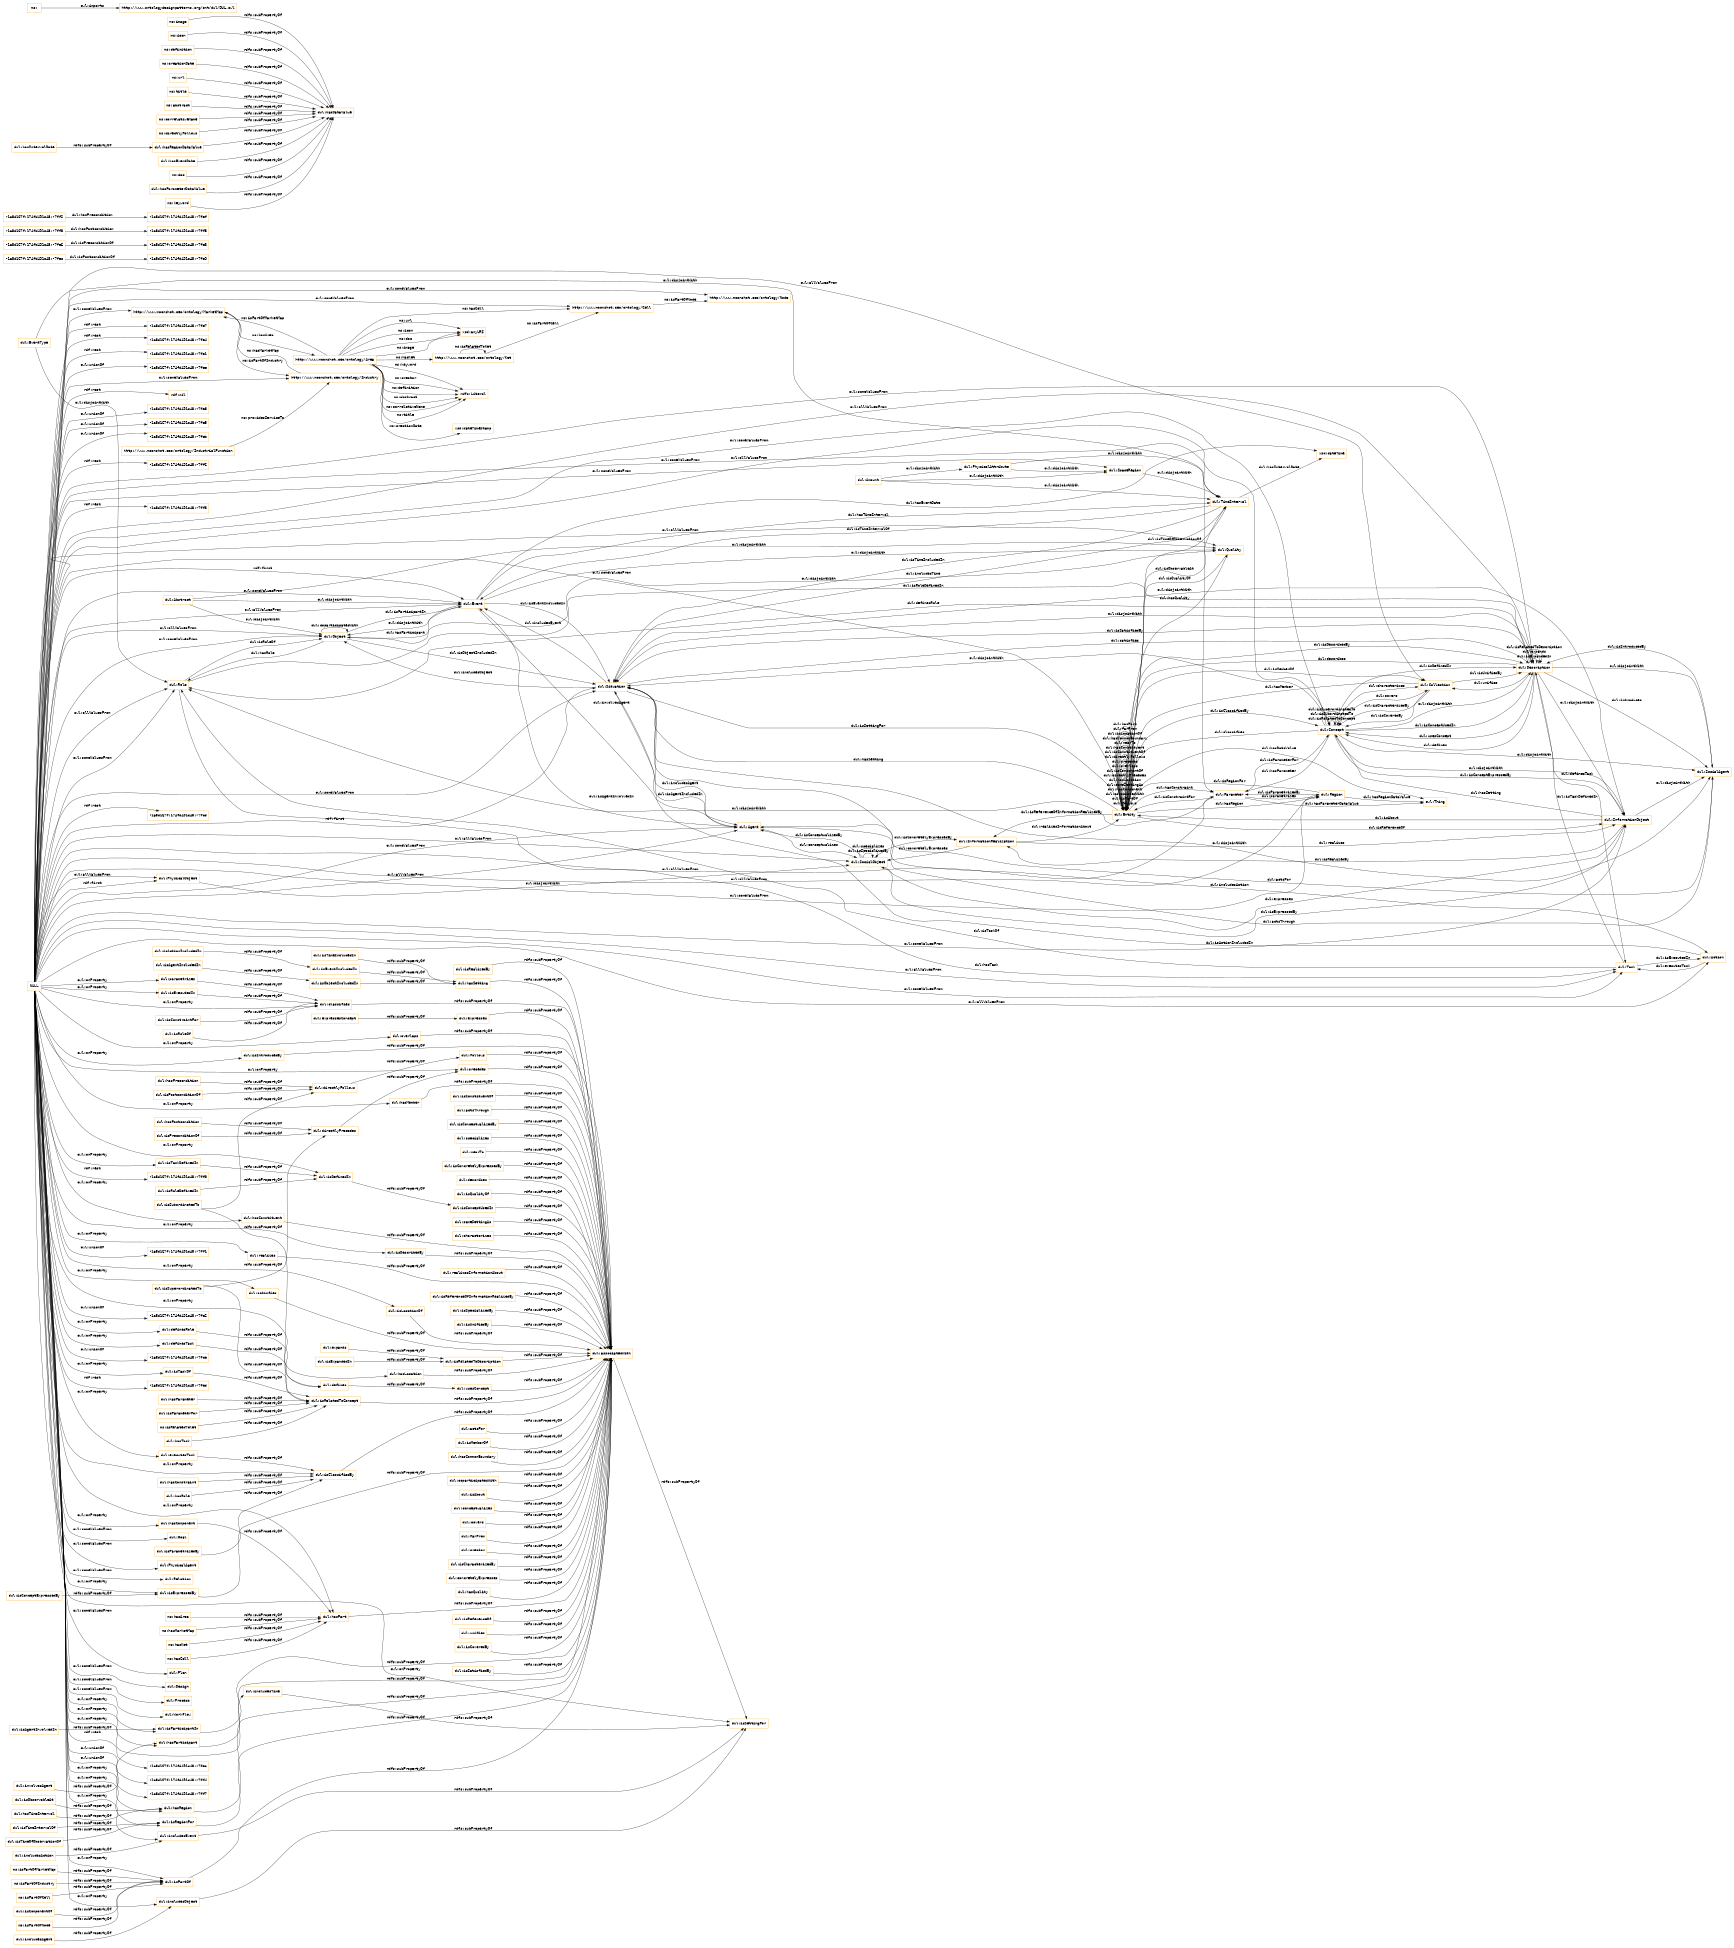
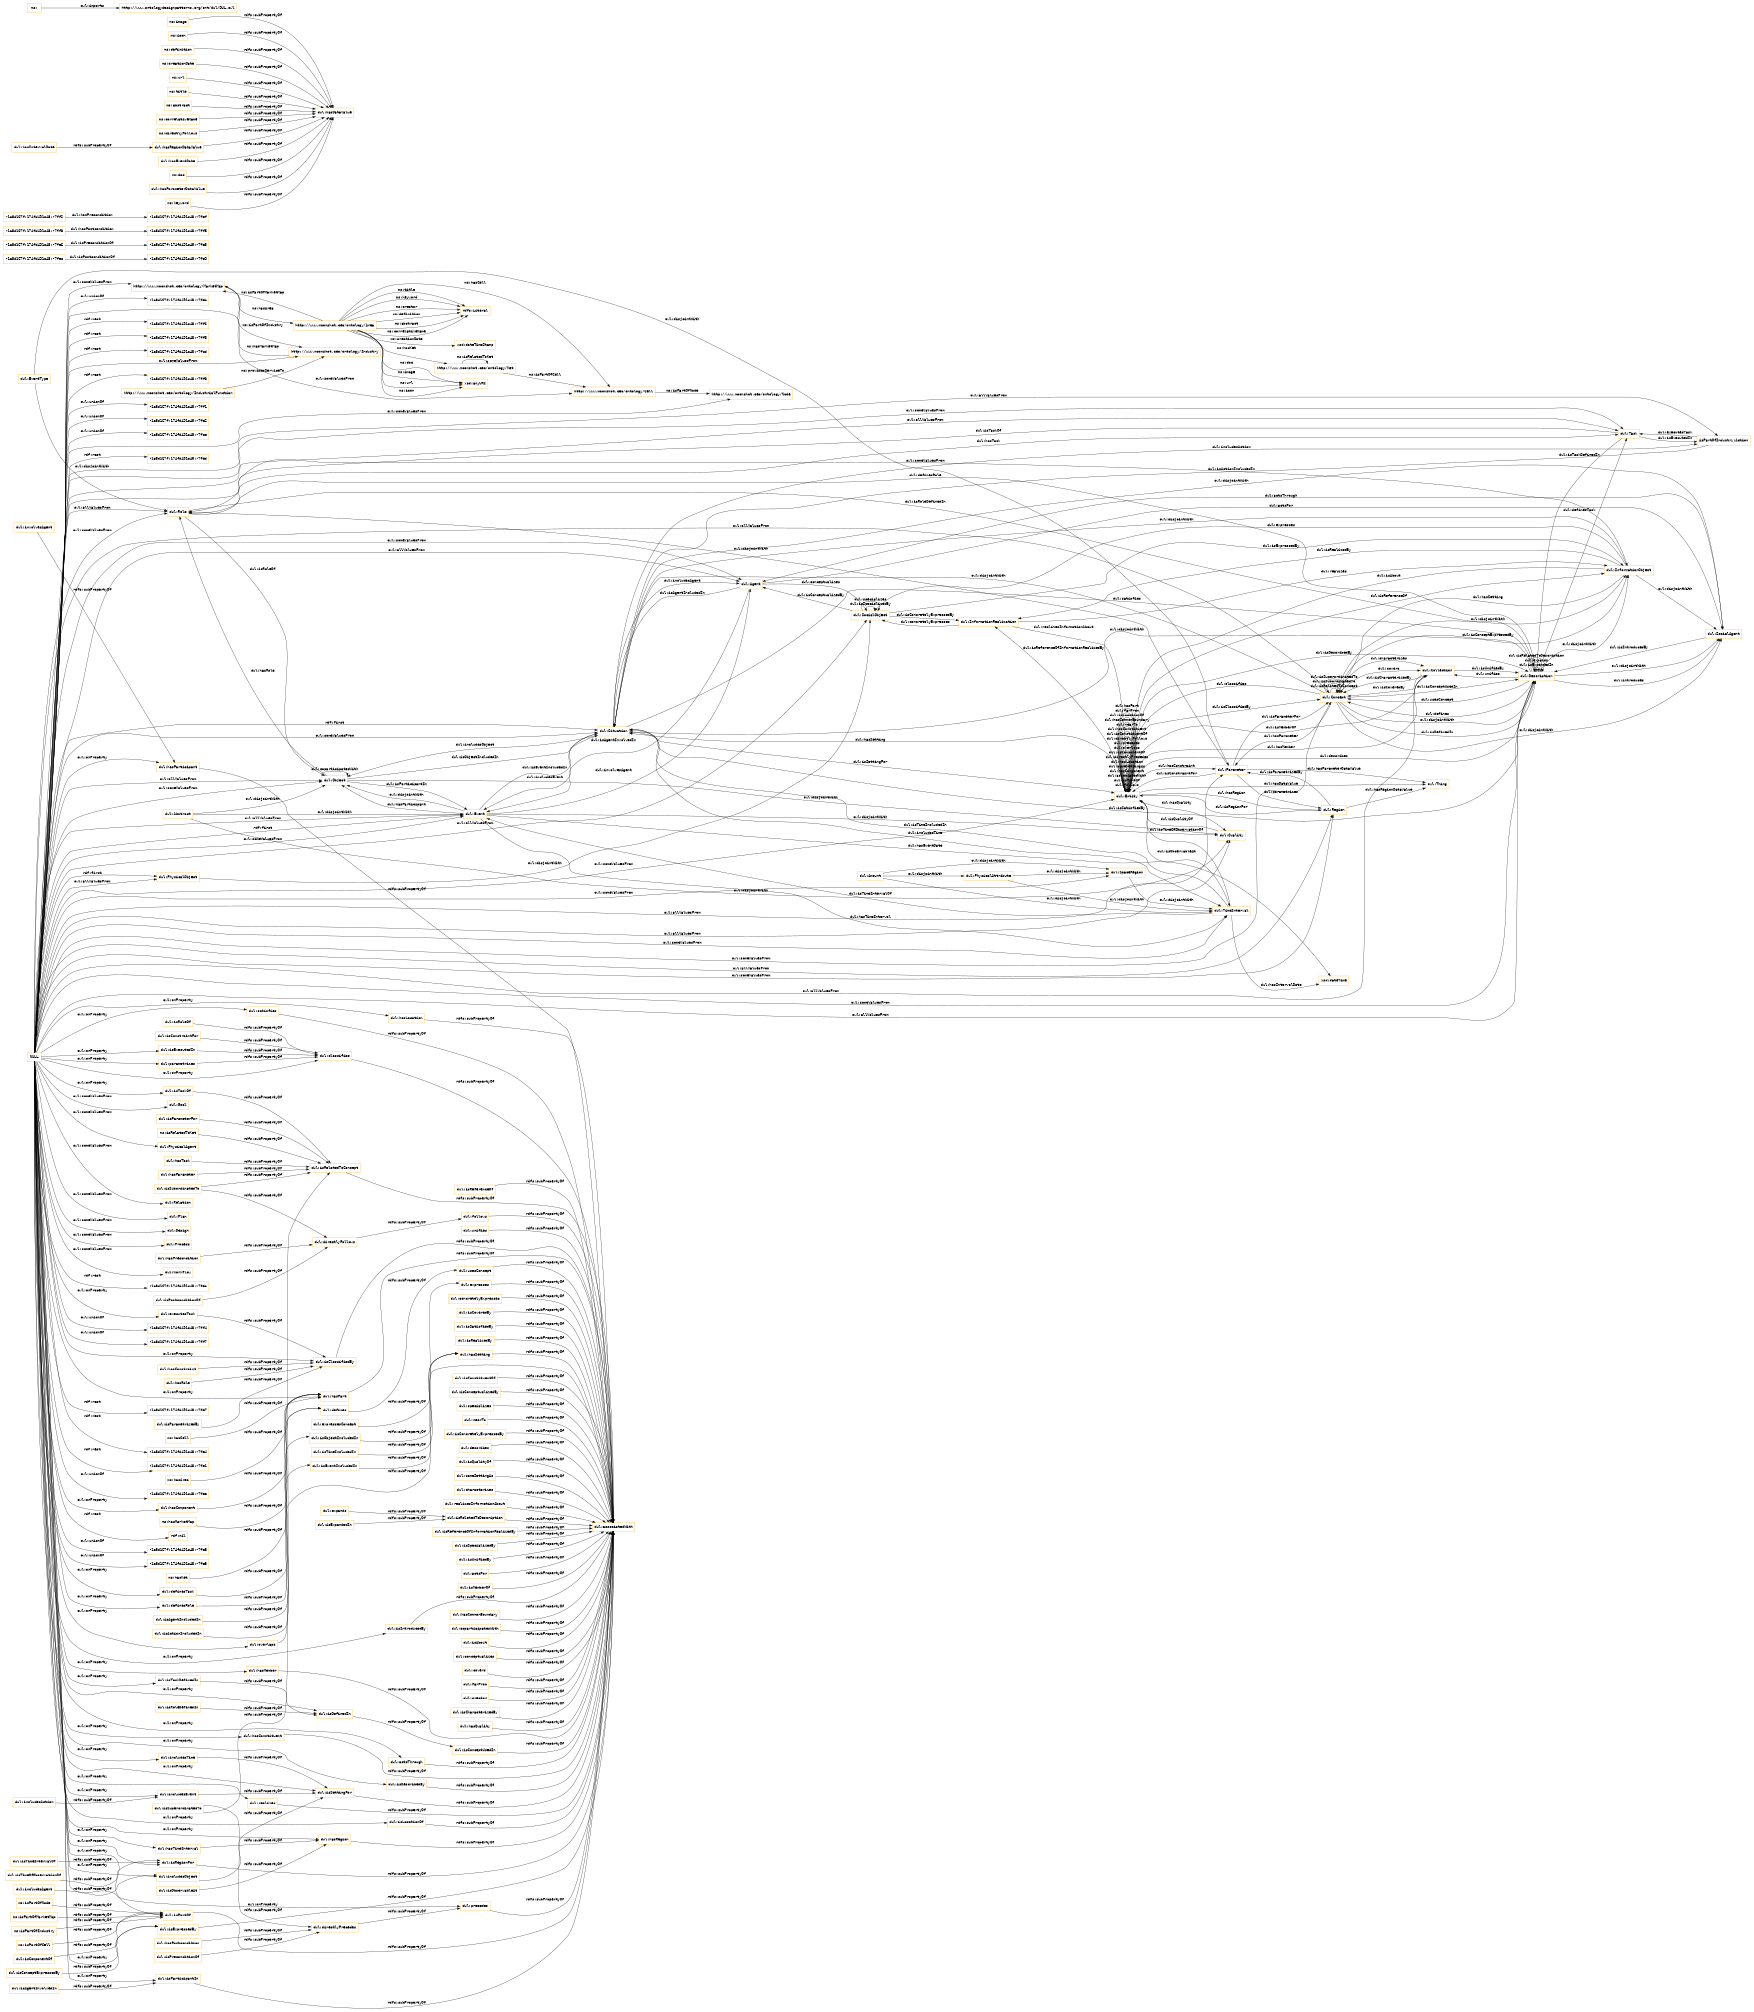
(1713, 958) -> (1724, 440)
none -> (42, 1479)
none -> (51, 1490)
(680, 1537) -> (580, 1772)
